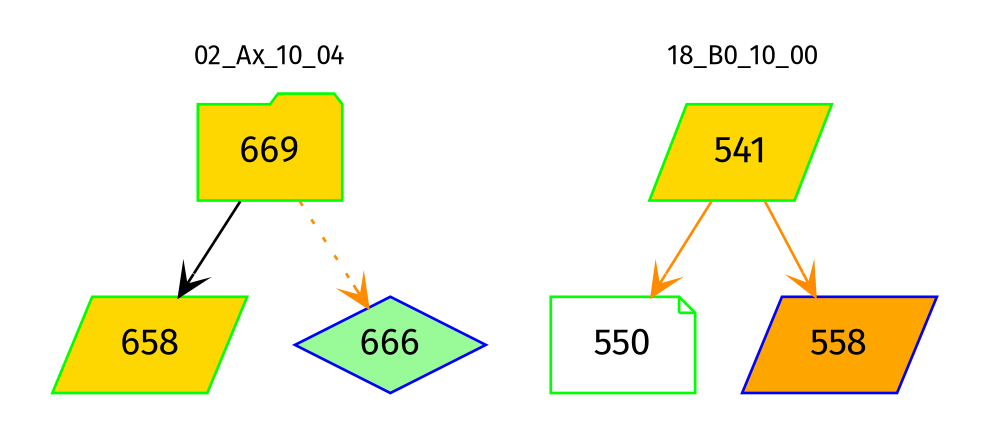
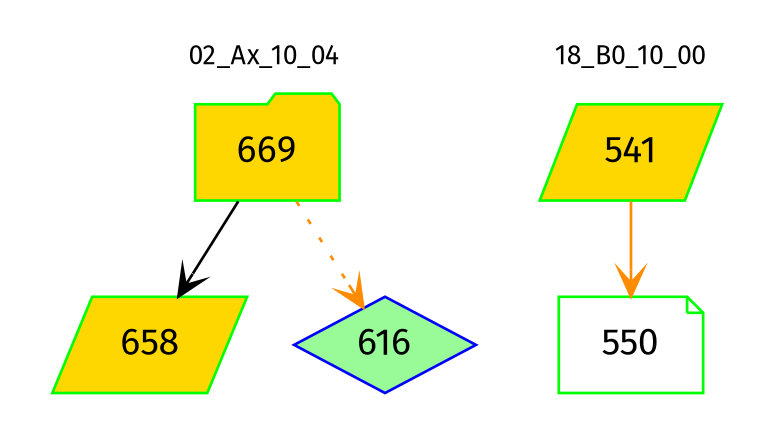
(390, 345) -> (385, 345)
(840, 345) -> none
